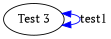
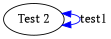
(34, 19) -> (34, 19)
